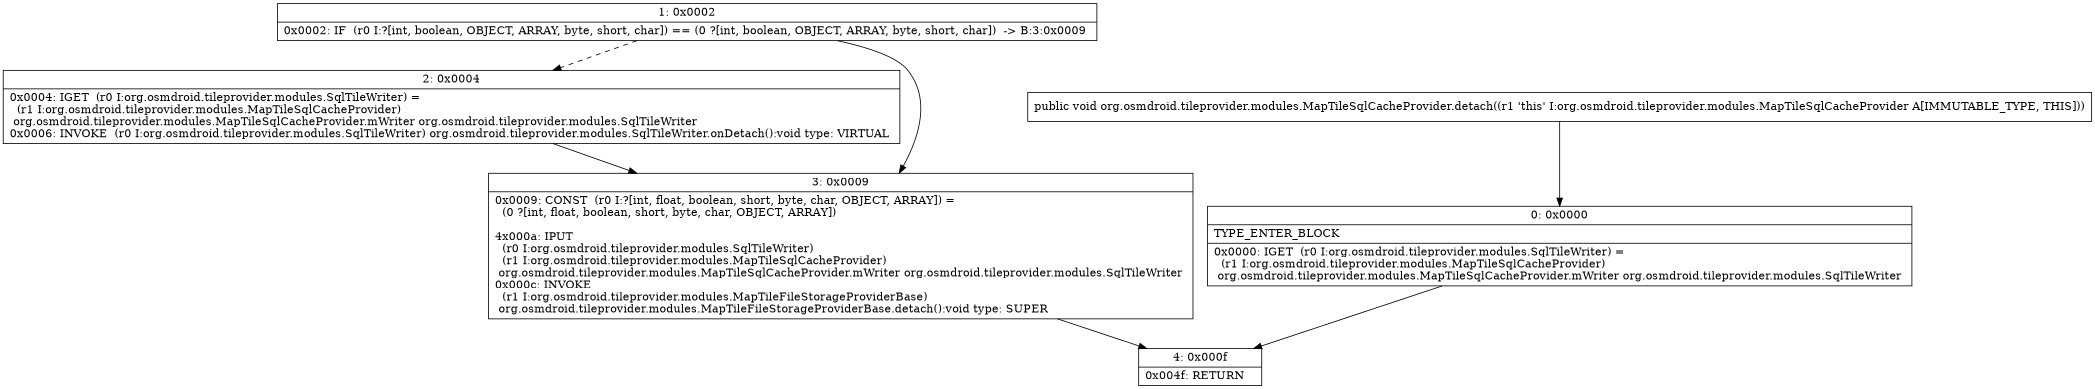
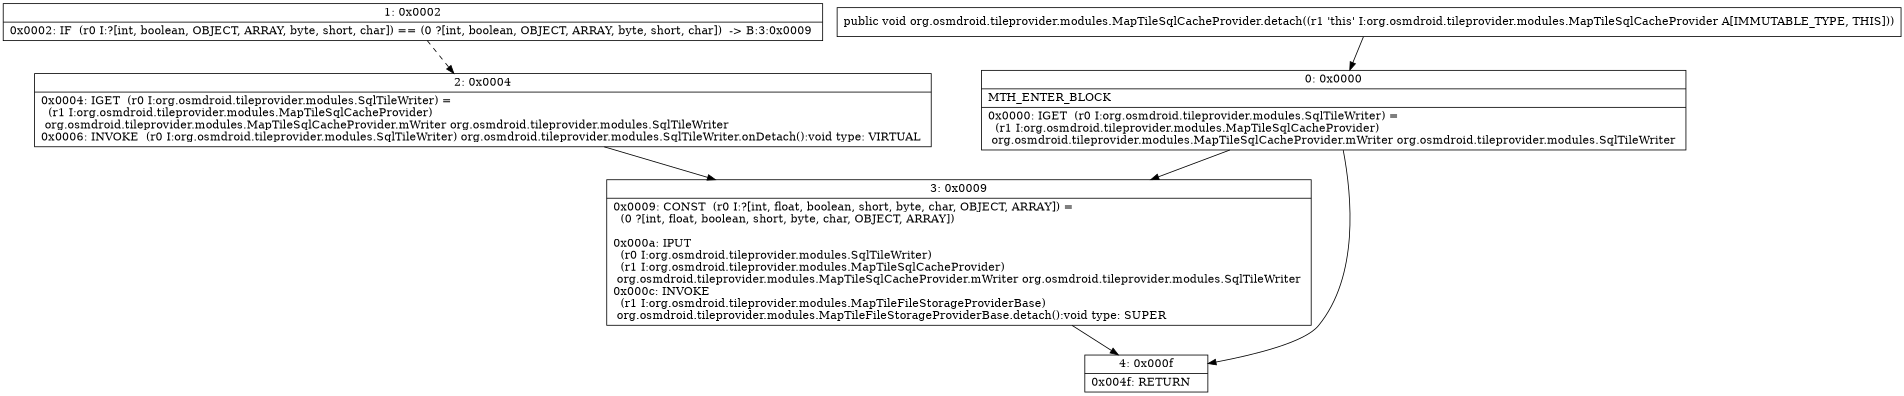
(914, 81) -> (1194, 163)
(1277, 234) -> (1050, 98)
(538, 237) -> (656, 243)
